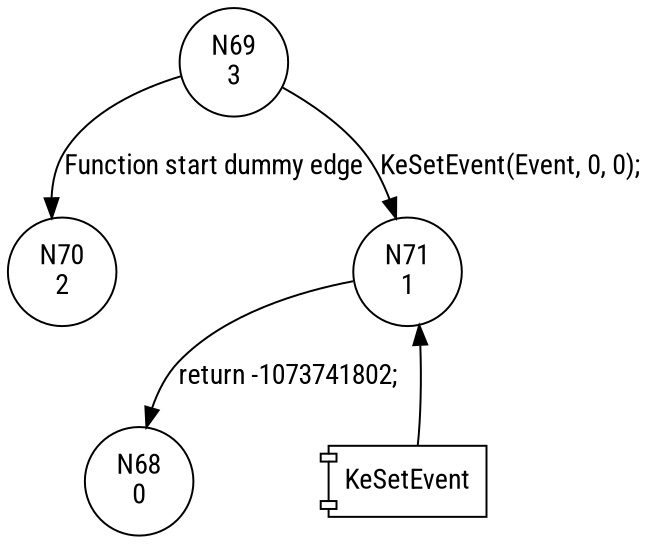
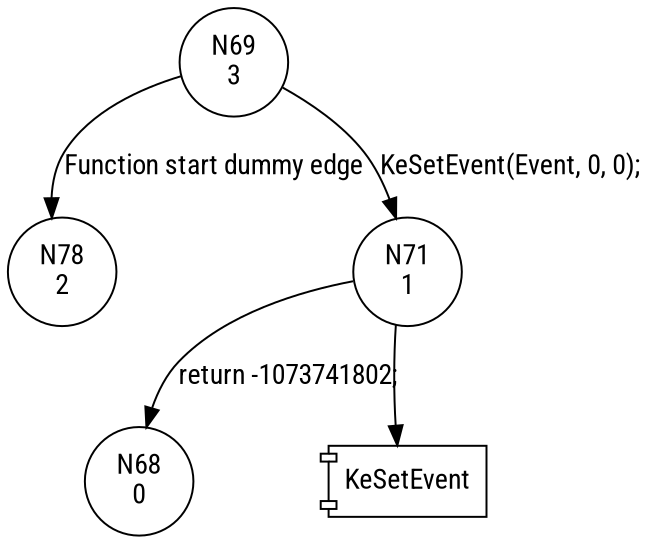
(62, 272) -> (62, 272)
(421, 395) -> (394, 375)
